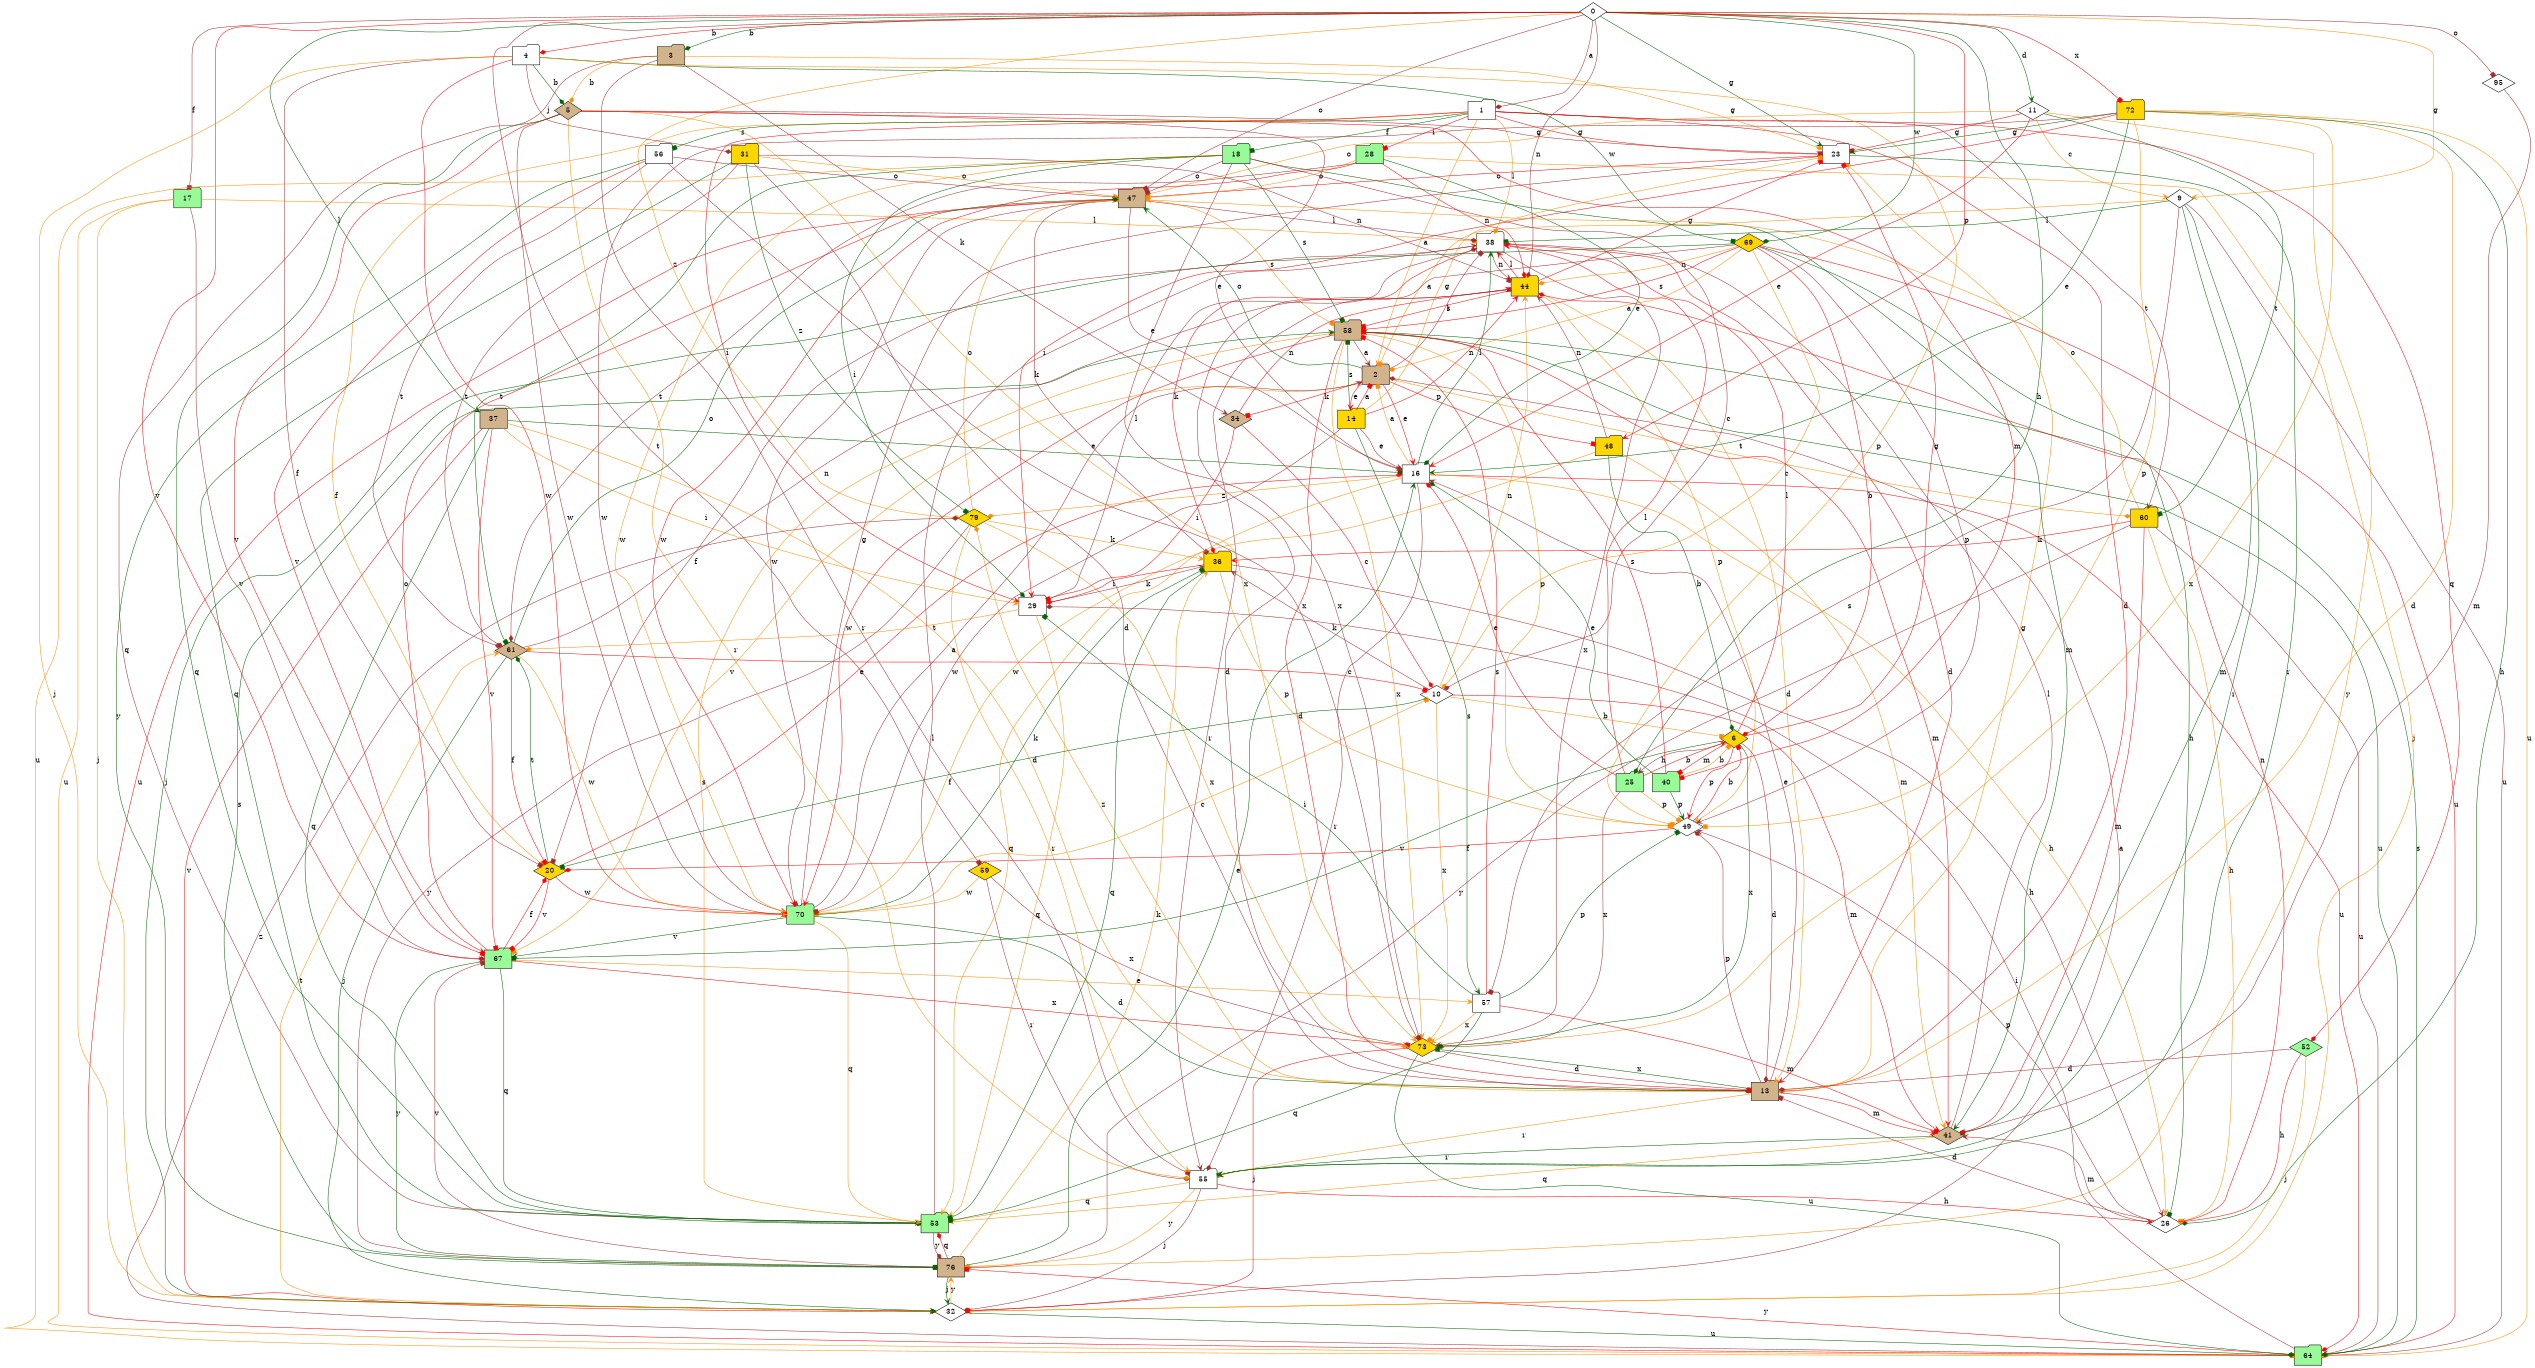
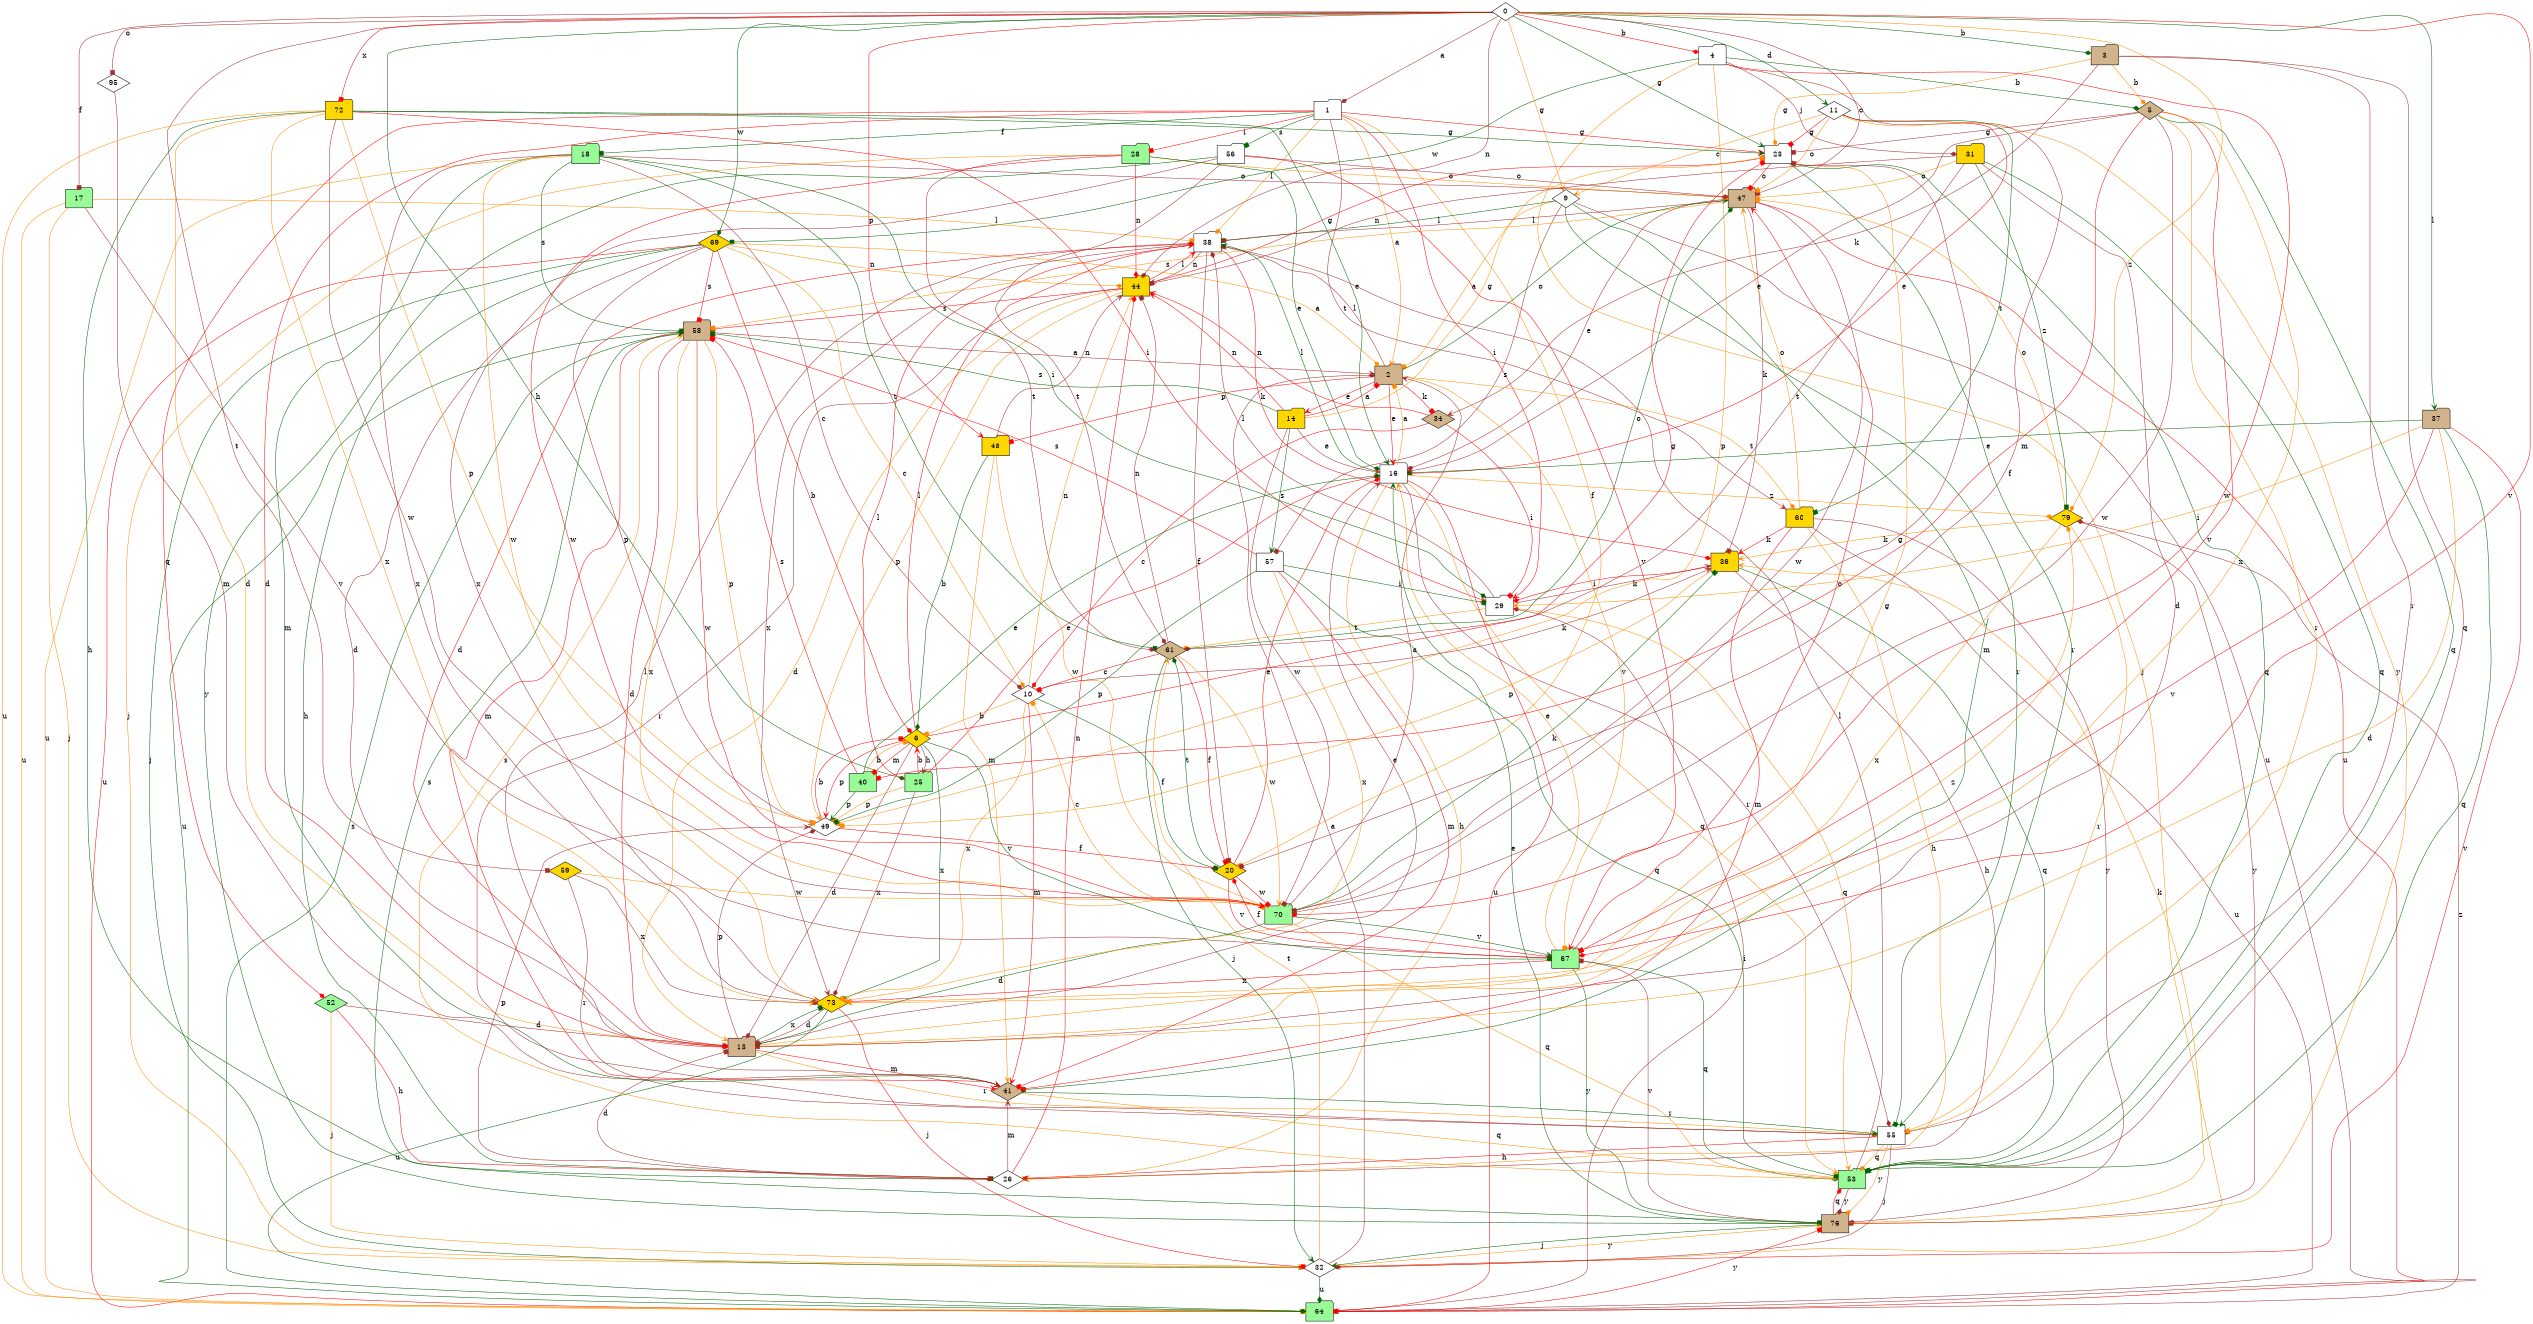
none -> (2264, 643)
(990, 978) -> (1540, 713)
